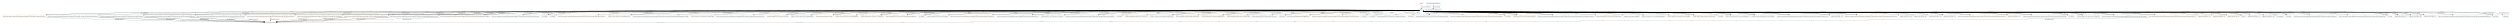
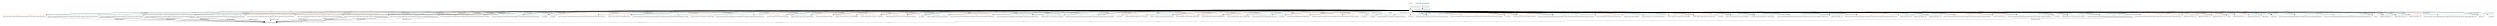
(1935, 16) -> none
